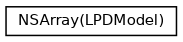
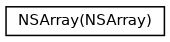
(91, 21) -> (85, 21)
